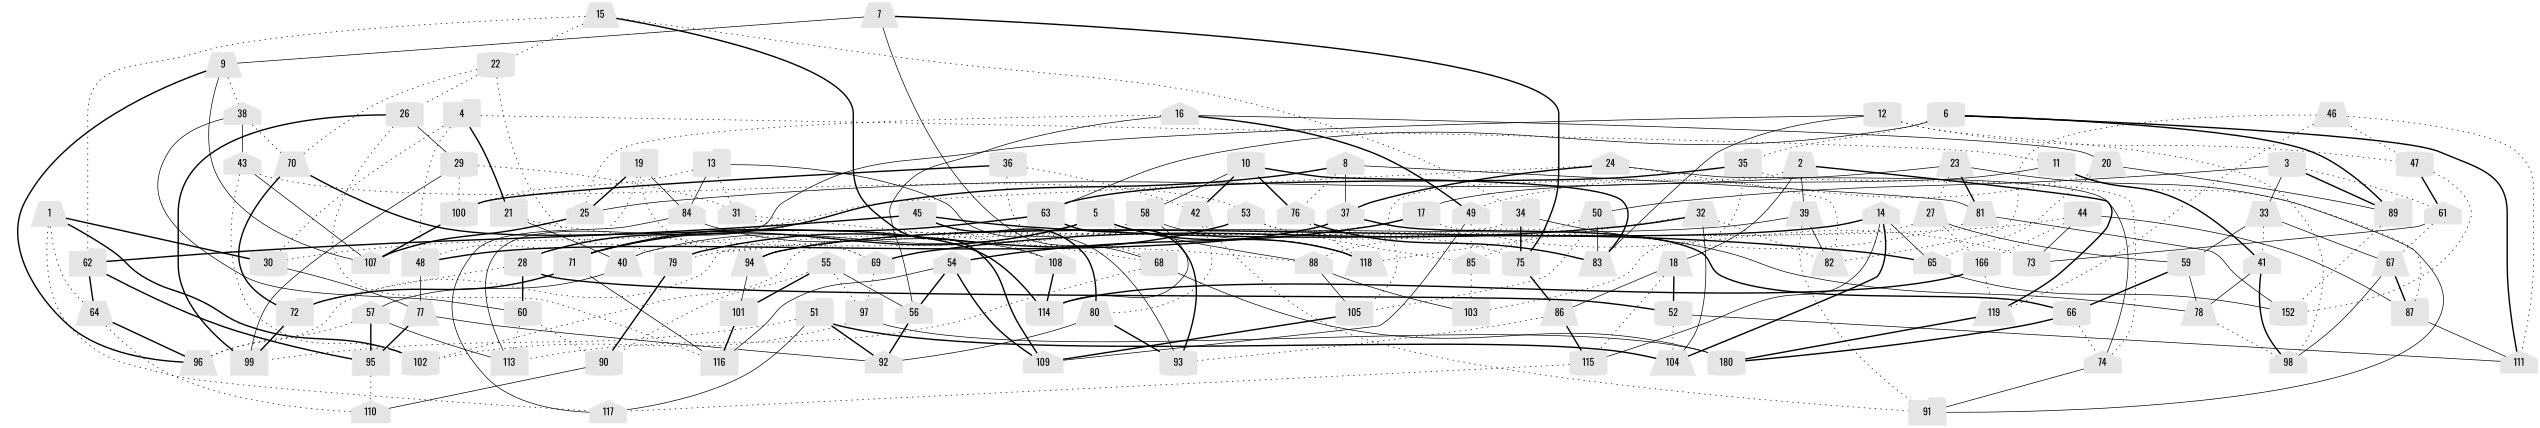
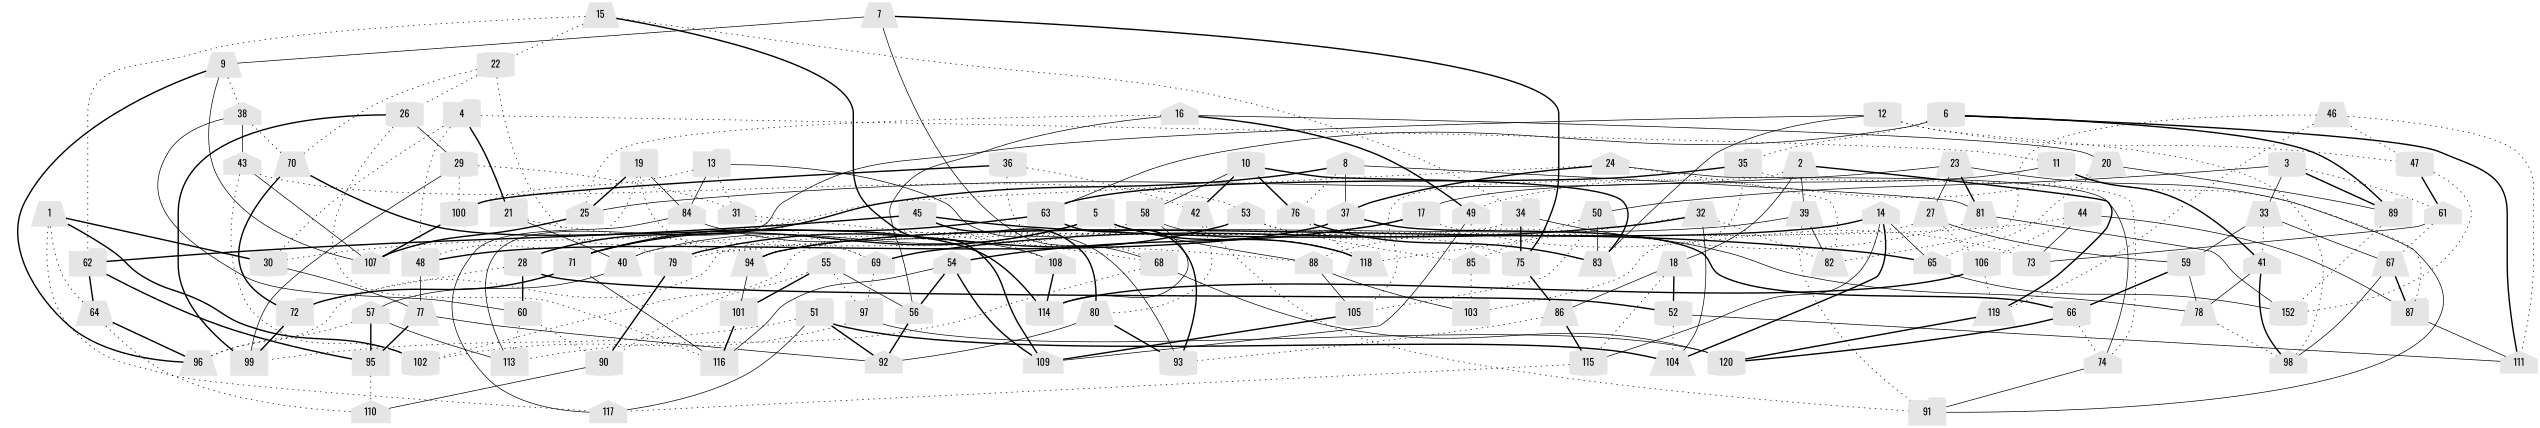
(1943, 190) -> (1943, 190)
(1982, 264) -> (1982, 264)
(1727, 363) -> (1727, 363)
